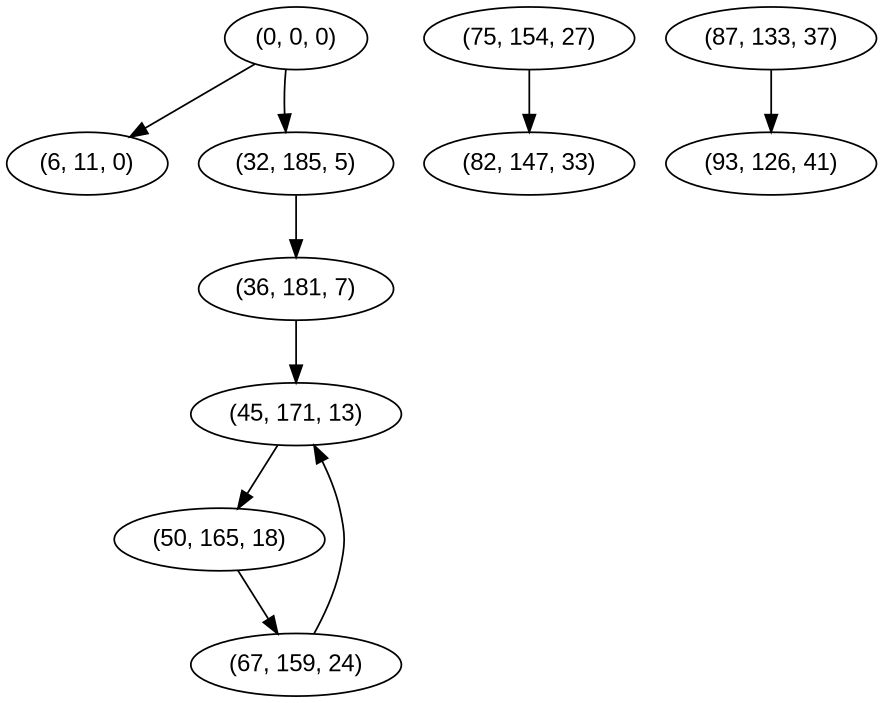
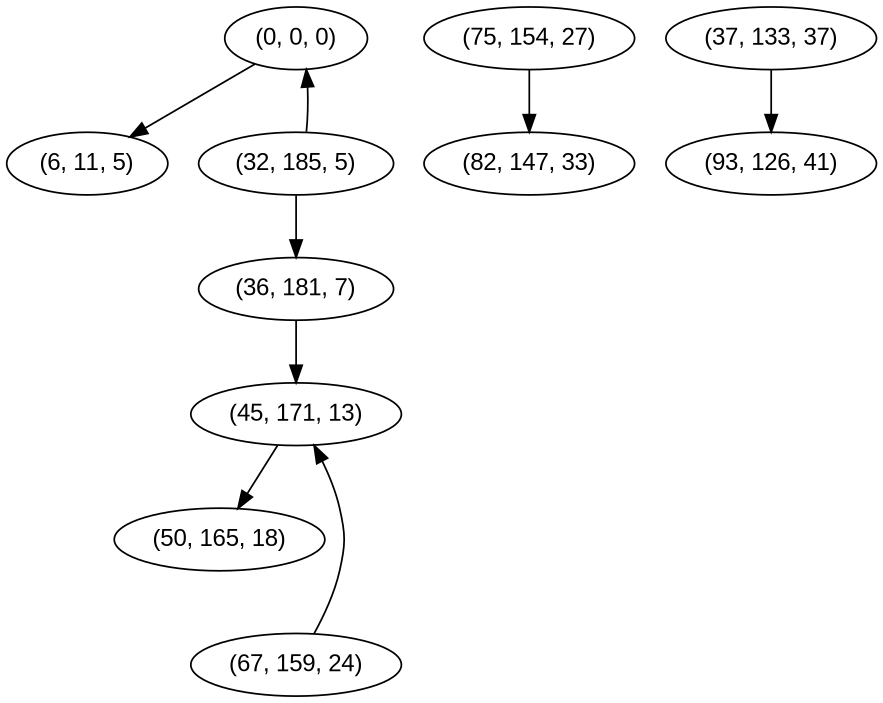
(771, 38) -> (771, 38)
(284, 92) -> (308, 109)
(87, 164) -> (87, 164)
(253, 595) -> none
